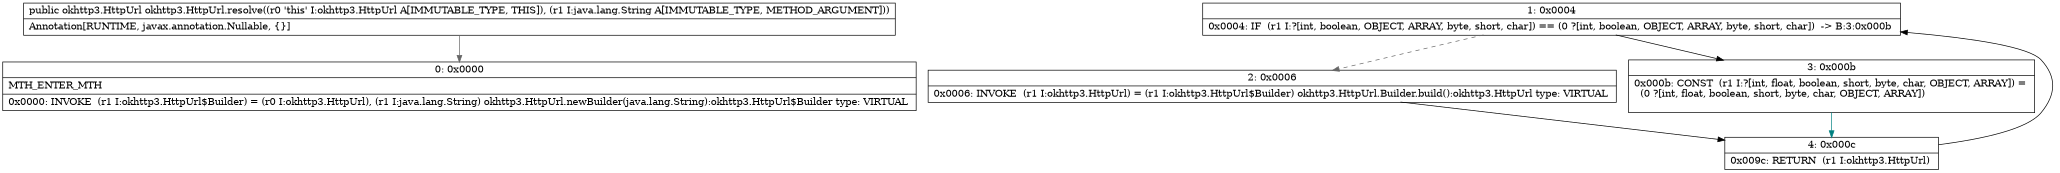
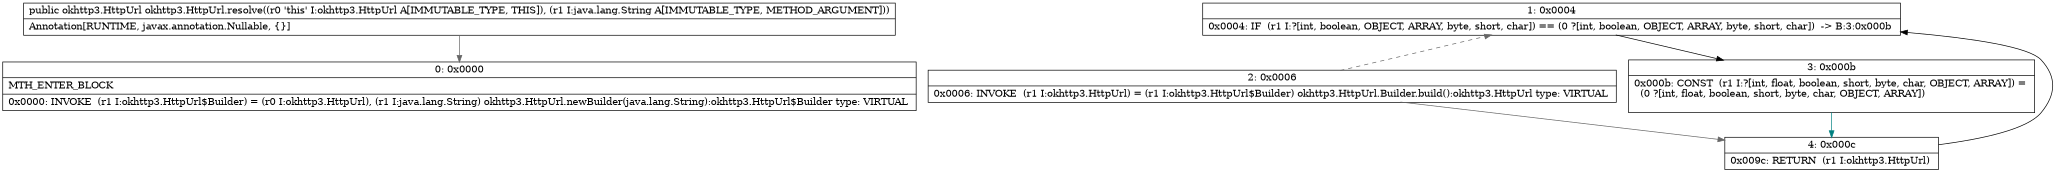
(1411, 52) -> (1412, 54)
(55, 86) -> (61, 86)
(1559, 121) -> (1559, 121)
